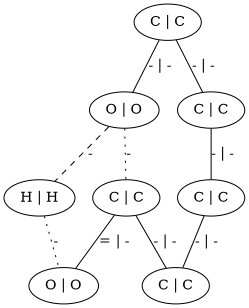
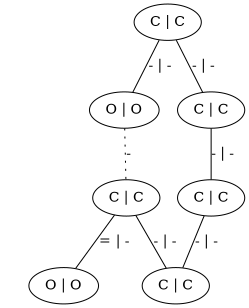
(39, 198) -> none
